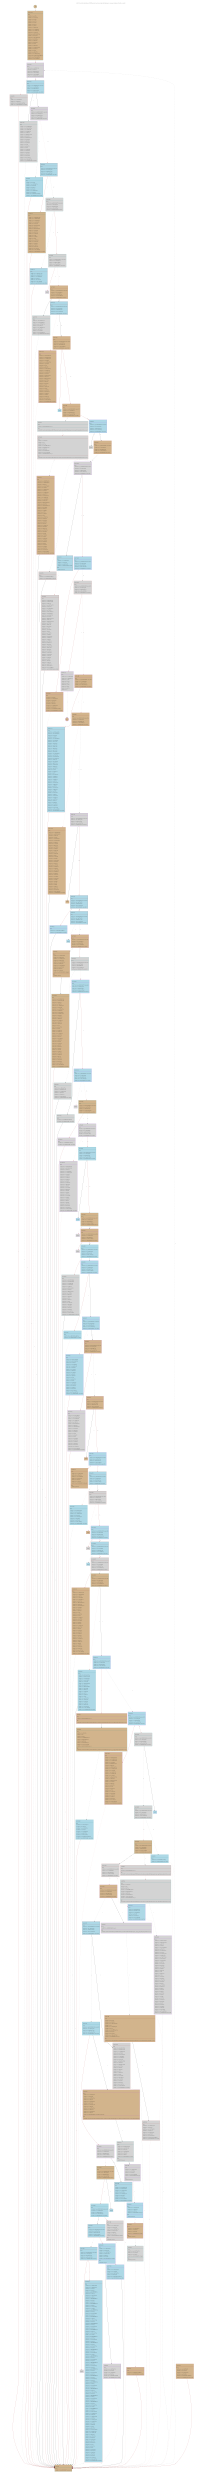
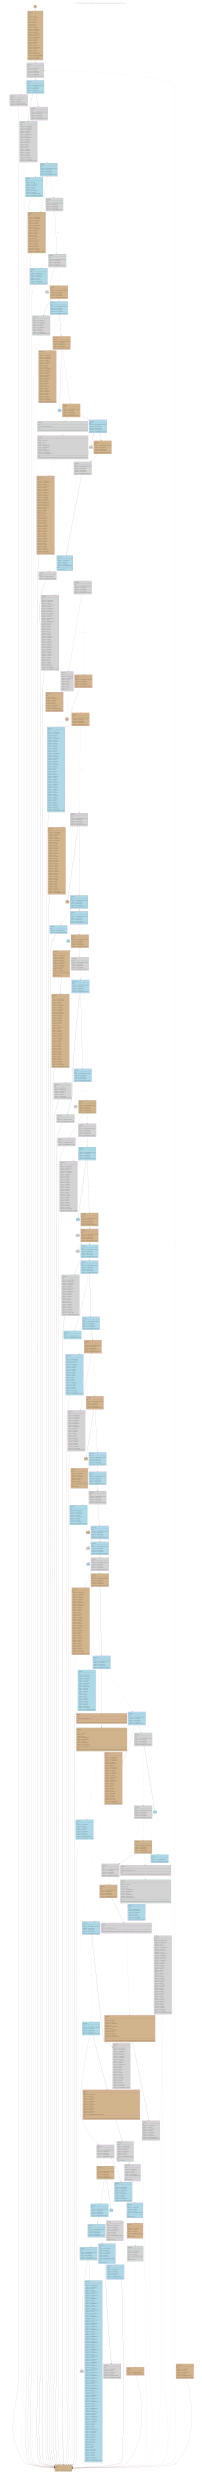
(83, 563) -> none
